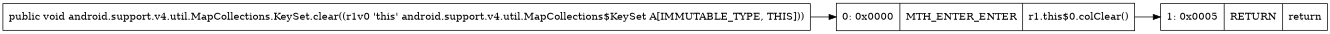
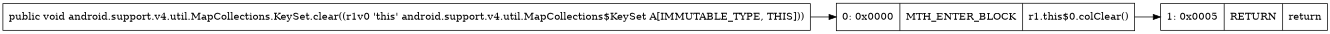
(961, 17) -> (961, 17)
